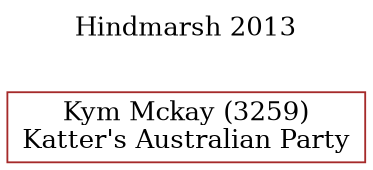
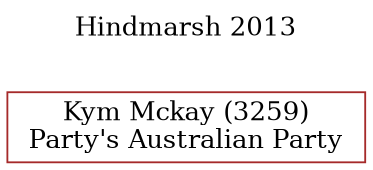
(186, 127) -> (186, 127)
